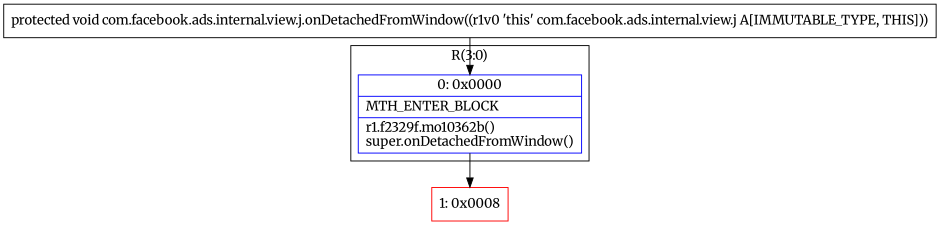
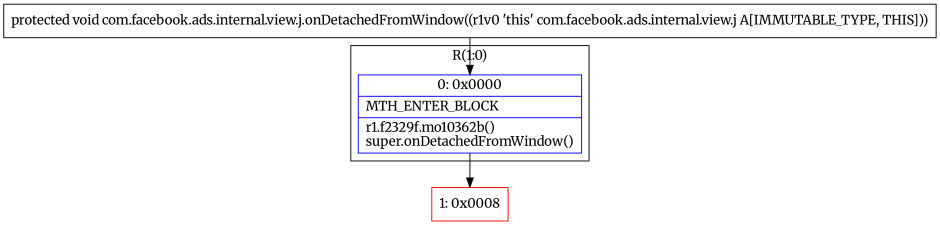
(470, 56) -> (470, 56)
